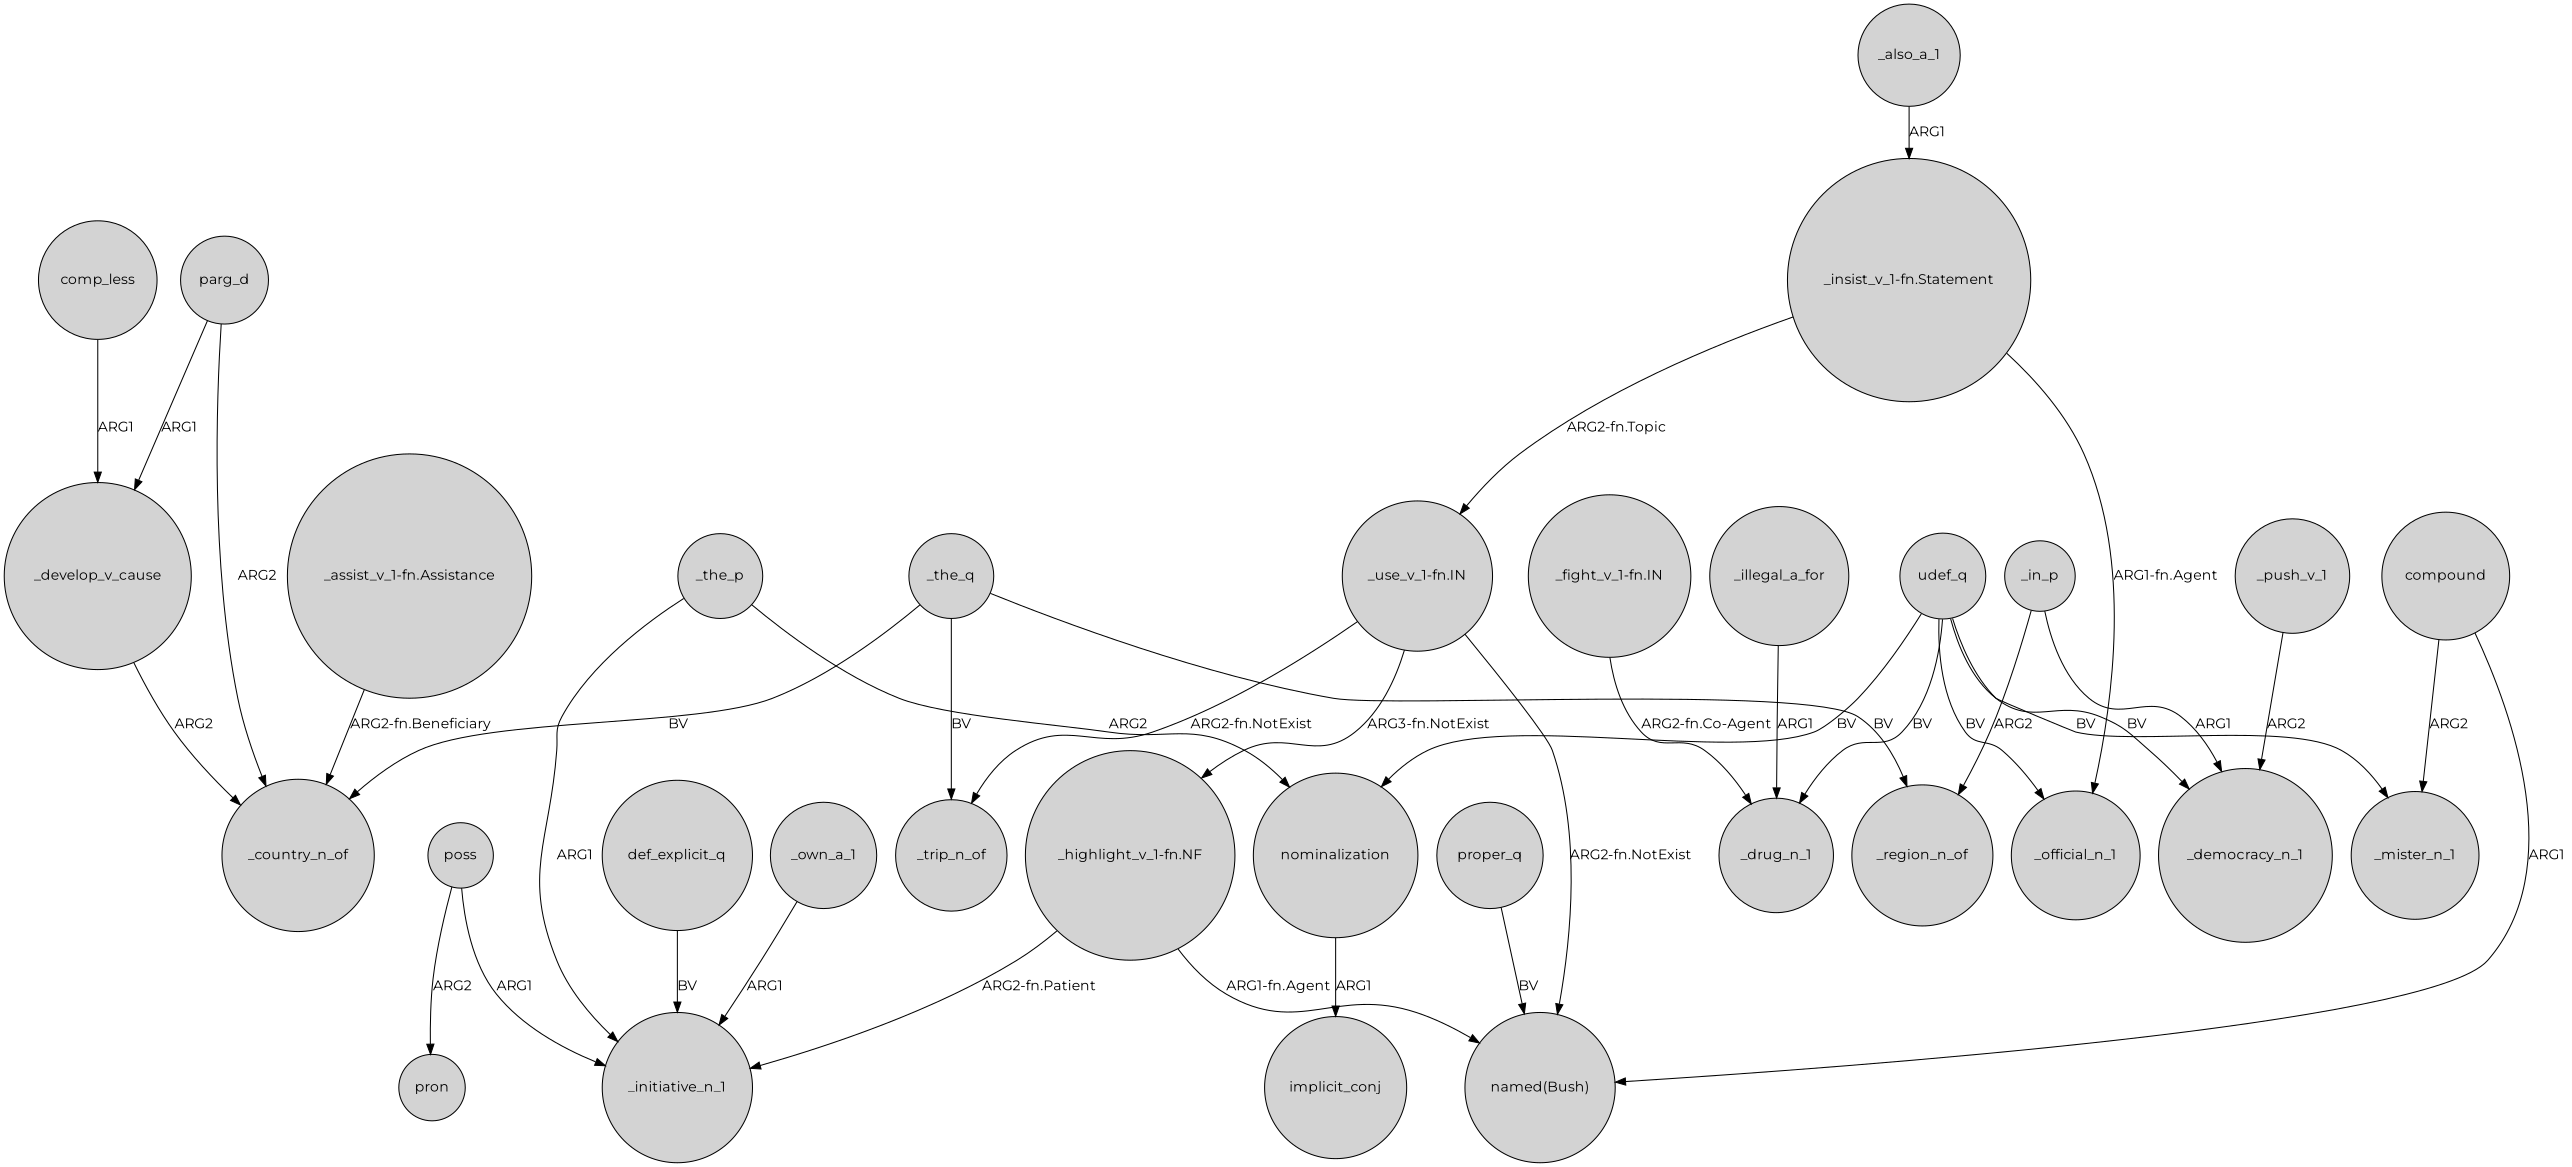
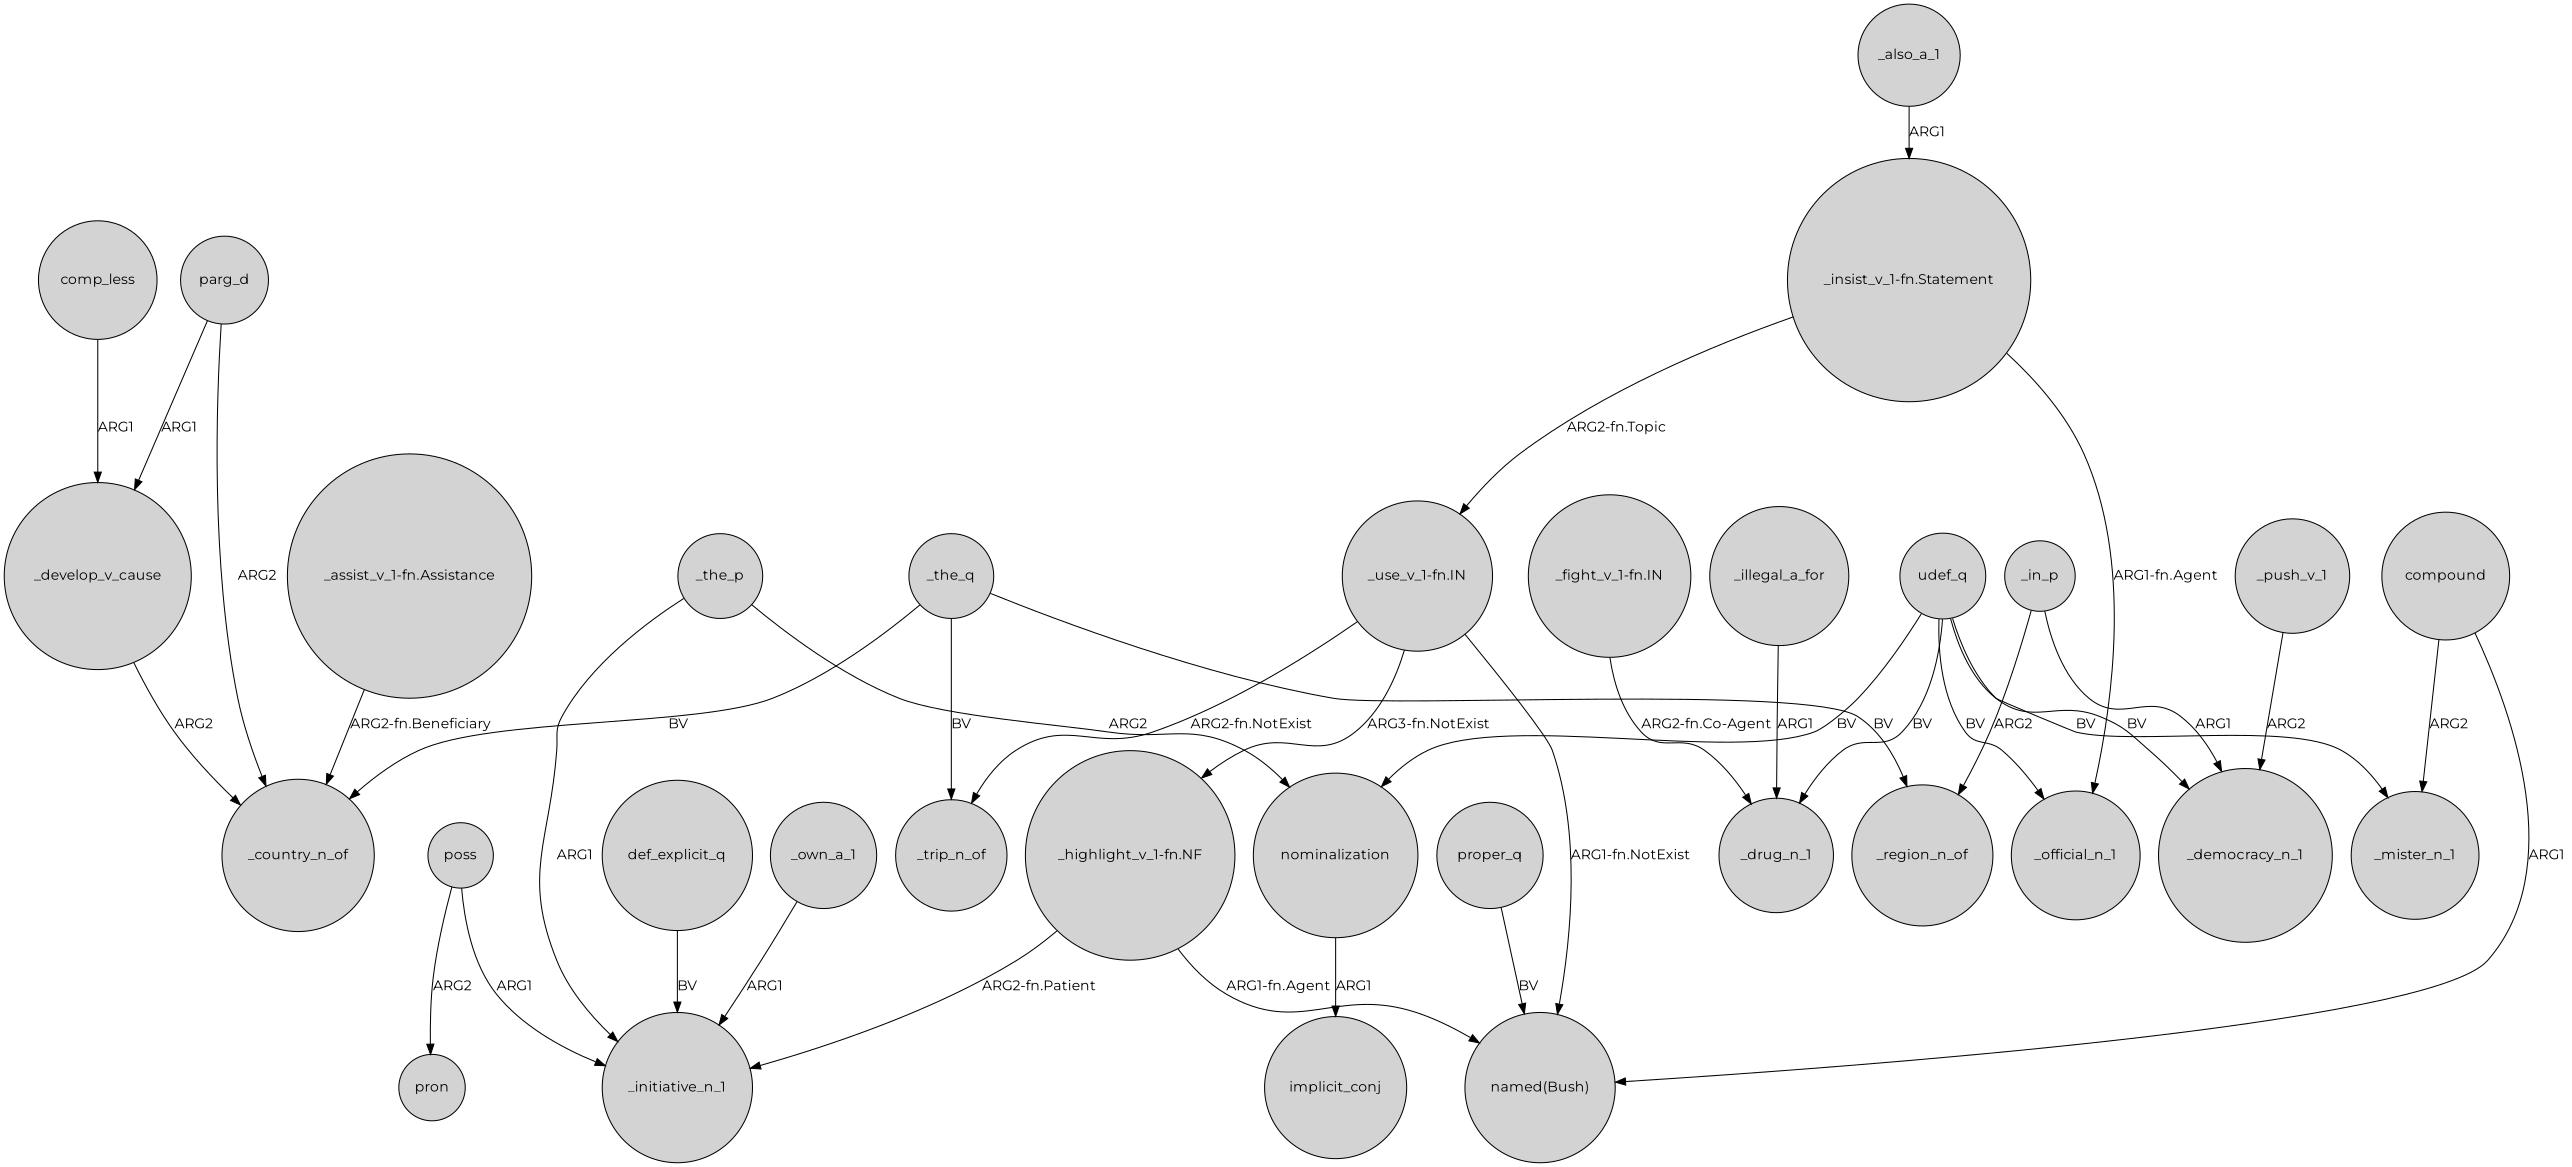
(1631, 855) -> (1631, 855)
